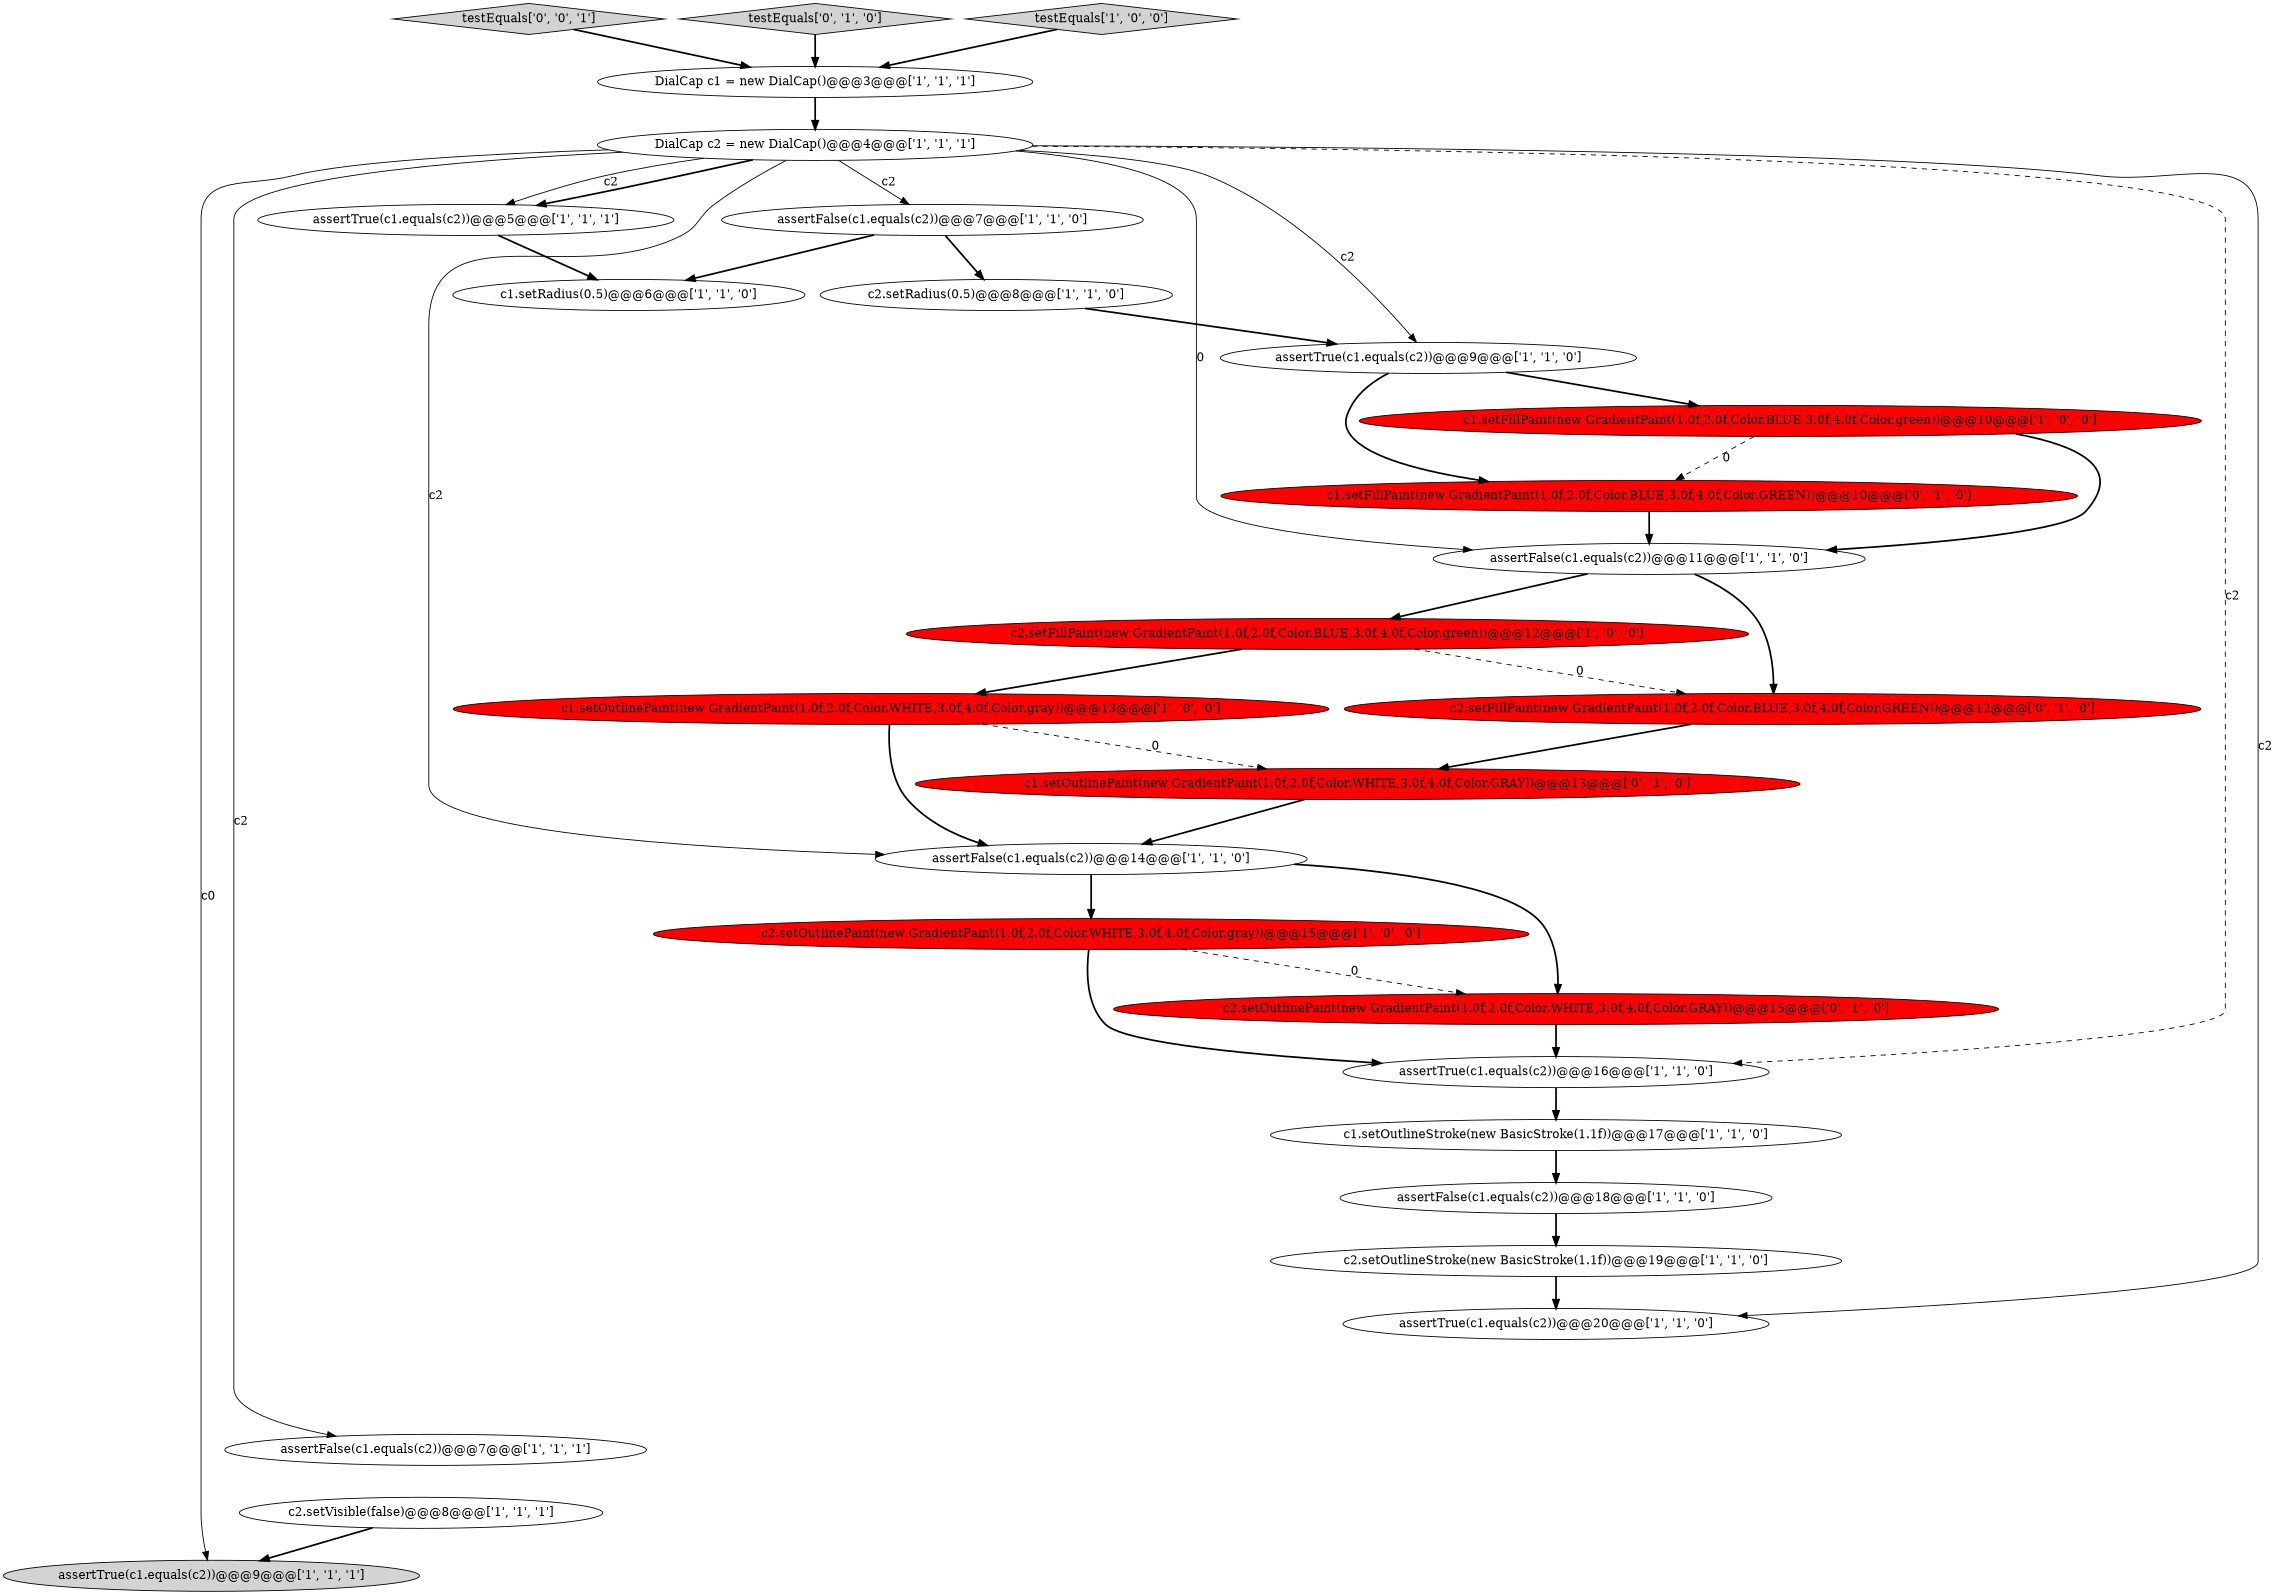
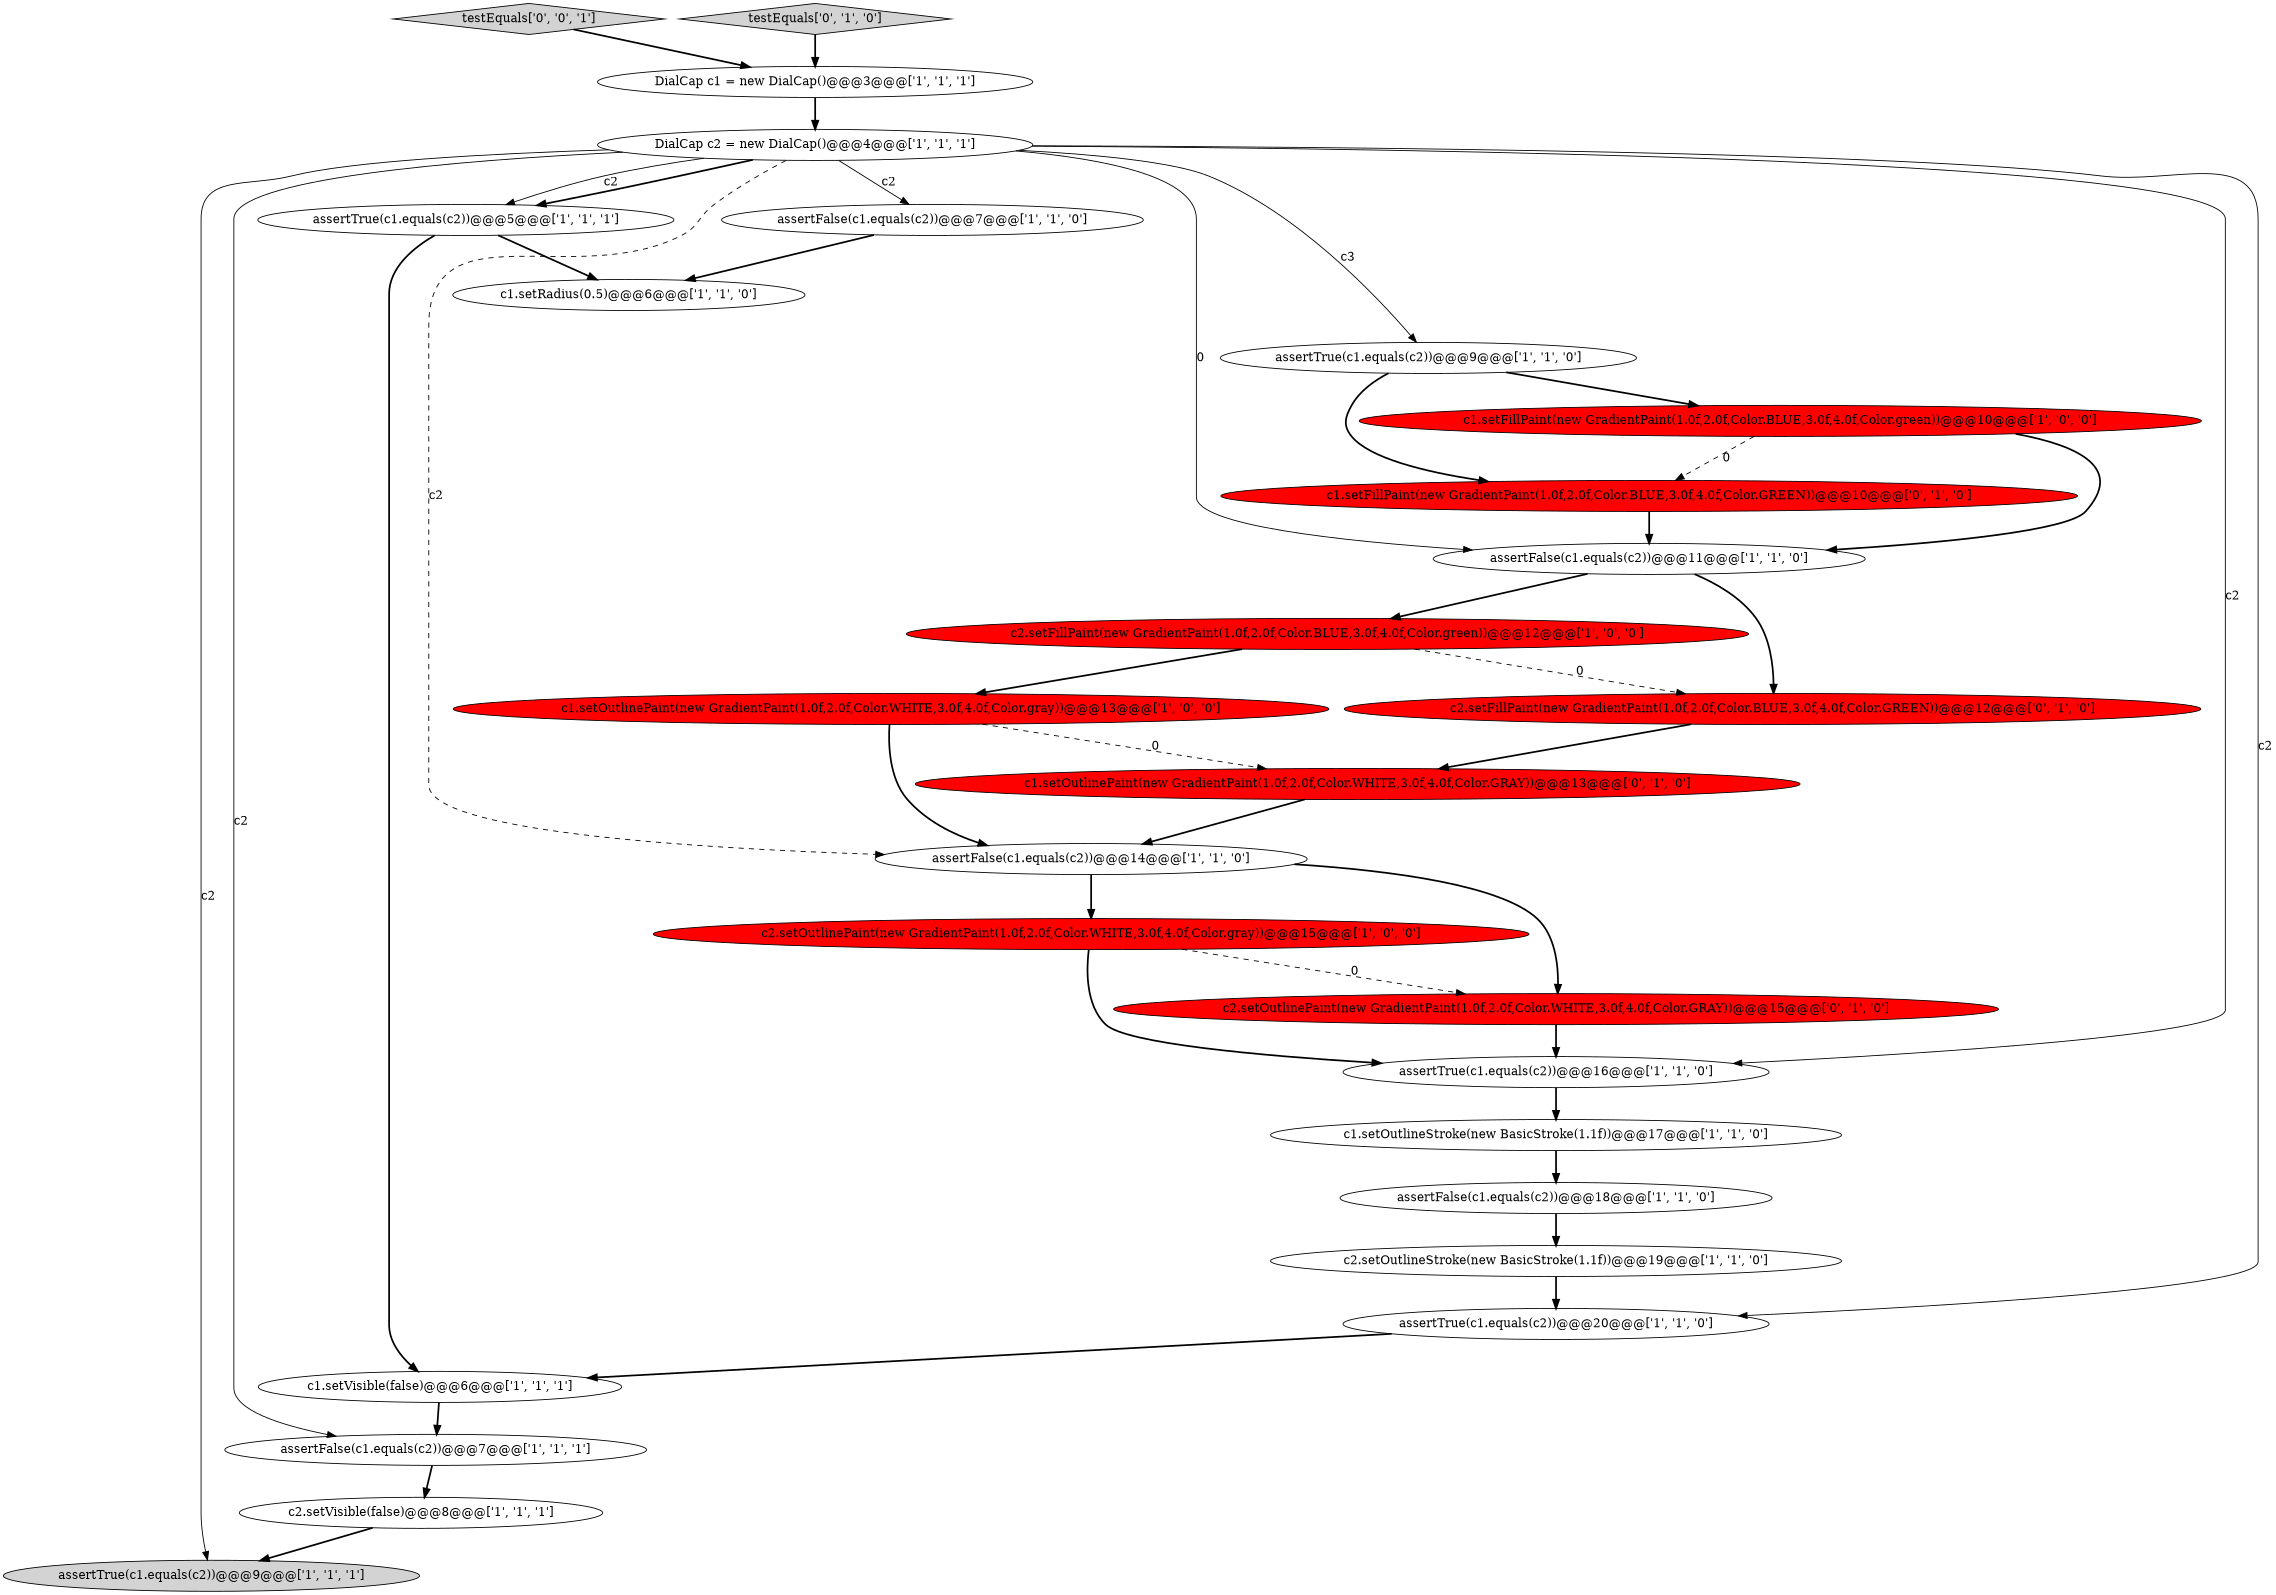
(1101, 19) -> none
(1348, 257) -> (1348, 257)
(2225, 258) -> (2225, 258)
(996, 295) -> none
(429, 572) -> (429, 572)
(208, 897) -> (208, 897)
none -> (440, 1387)
none -> (429, 1477)
